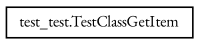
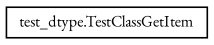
(100, 22) -> (107, 22)
